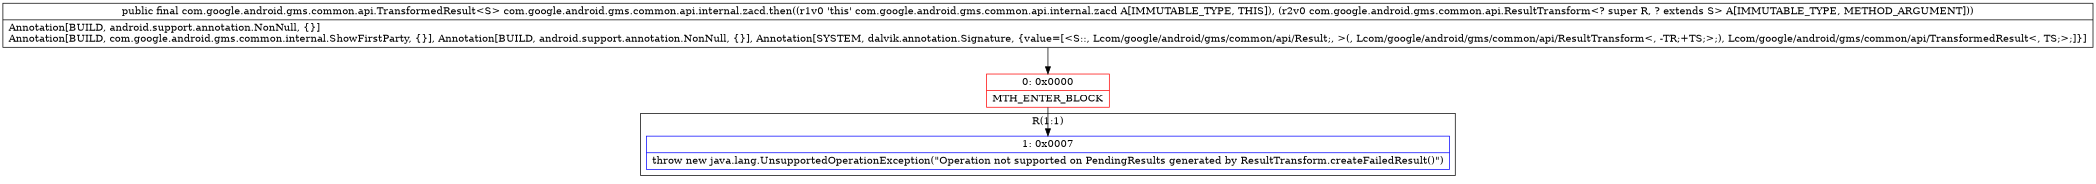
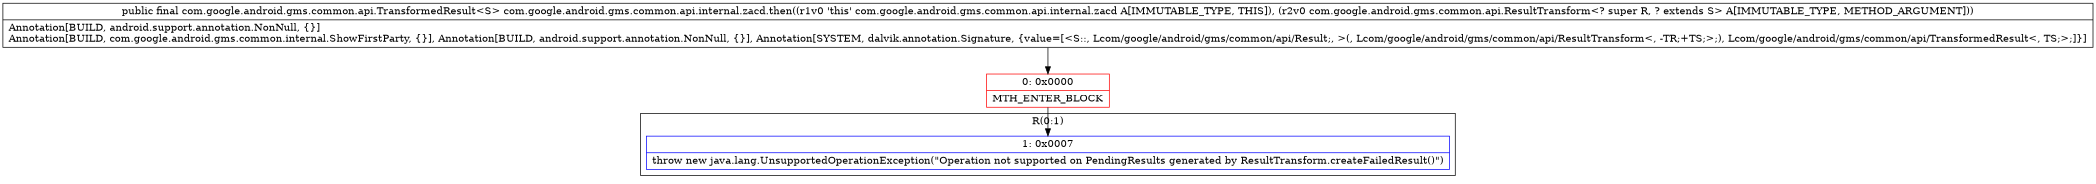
(1048, 122) -> (1048, 122)
